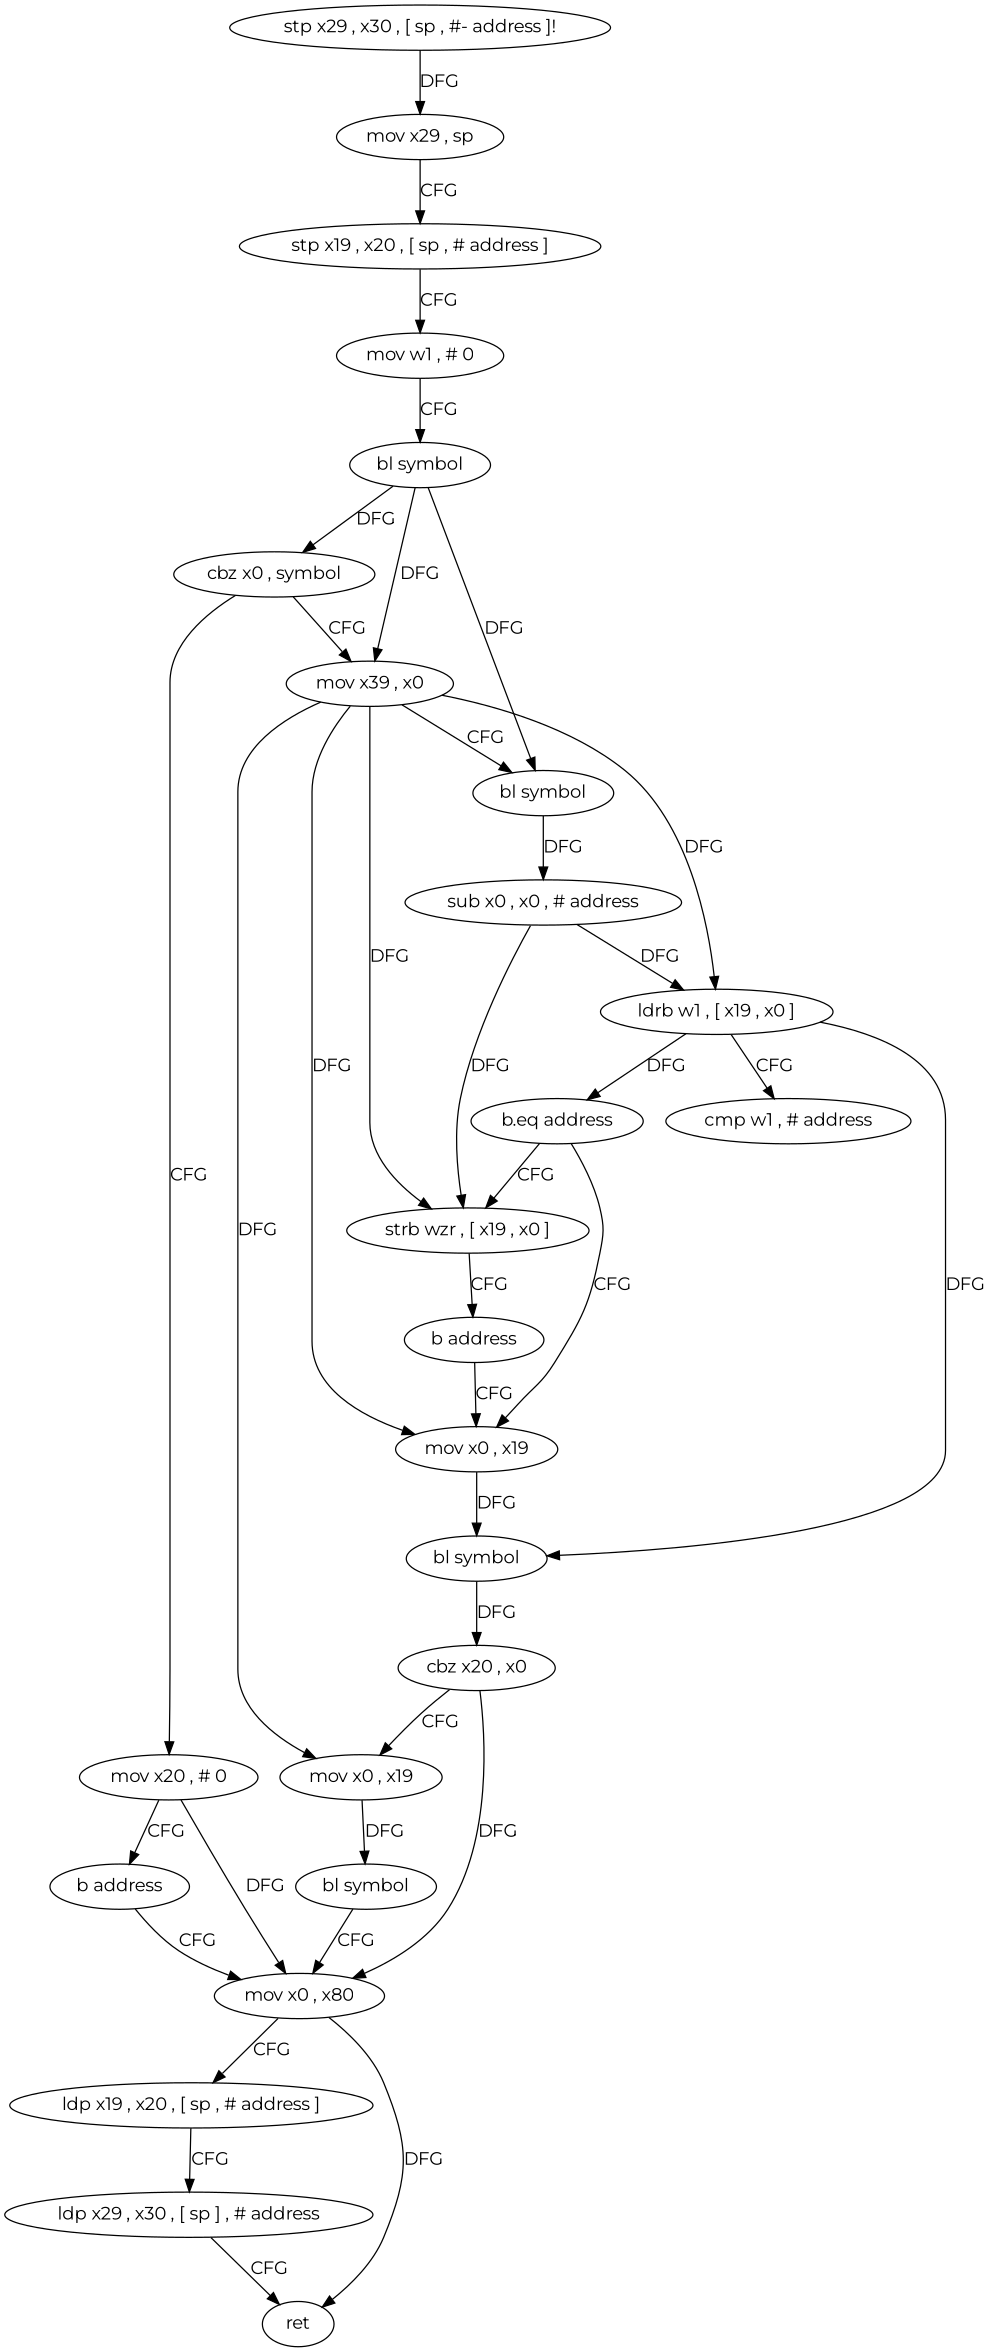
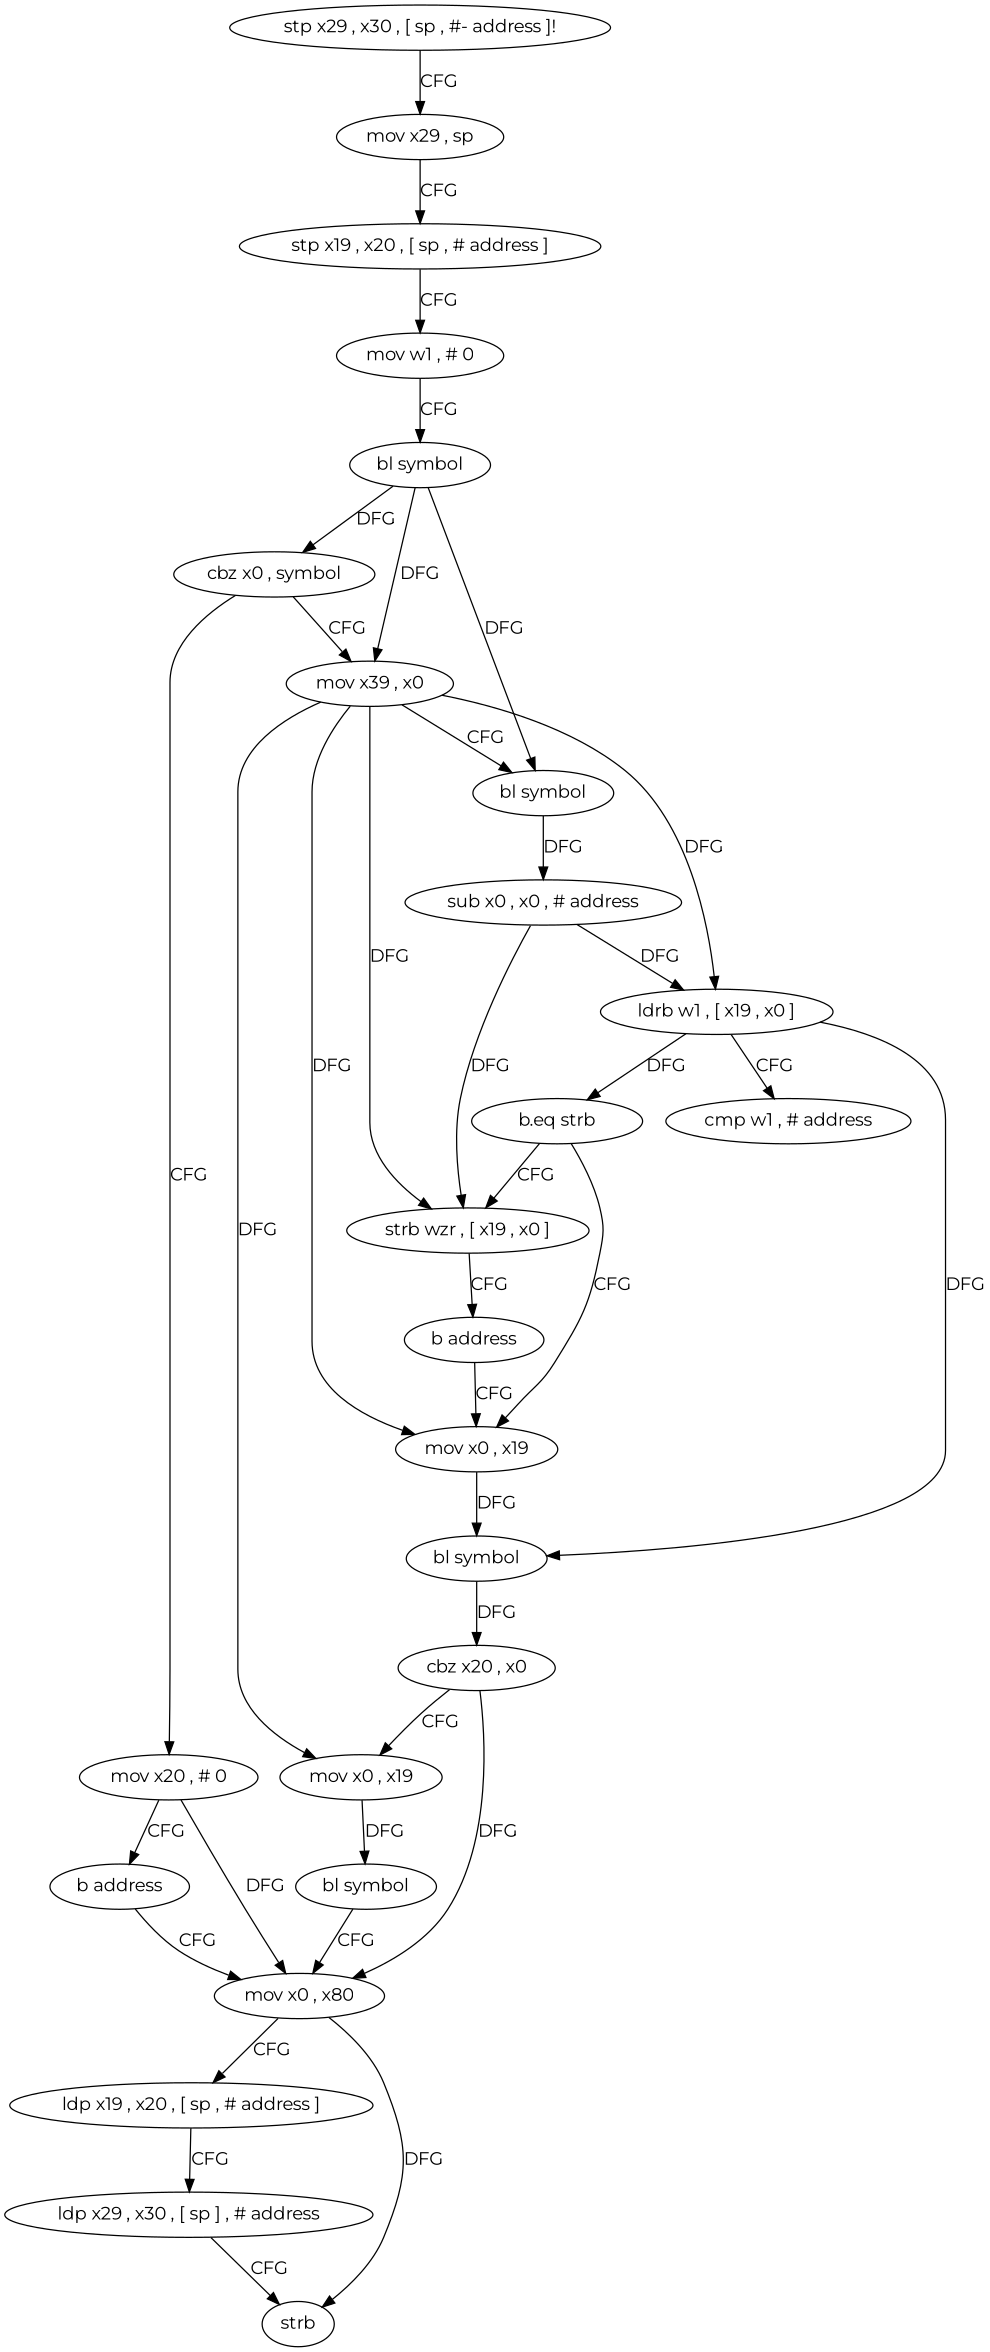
(439, 82) -> (439, 82)
(557, 1121) -> (557, 1121)
(298, 2324) -> (298, 2324)
